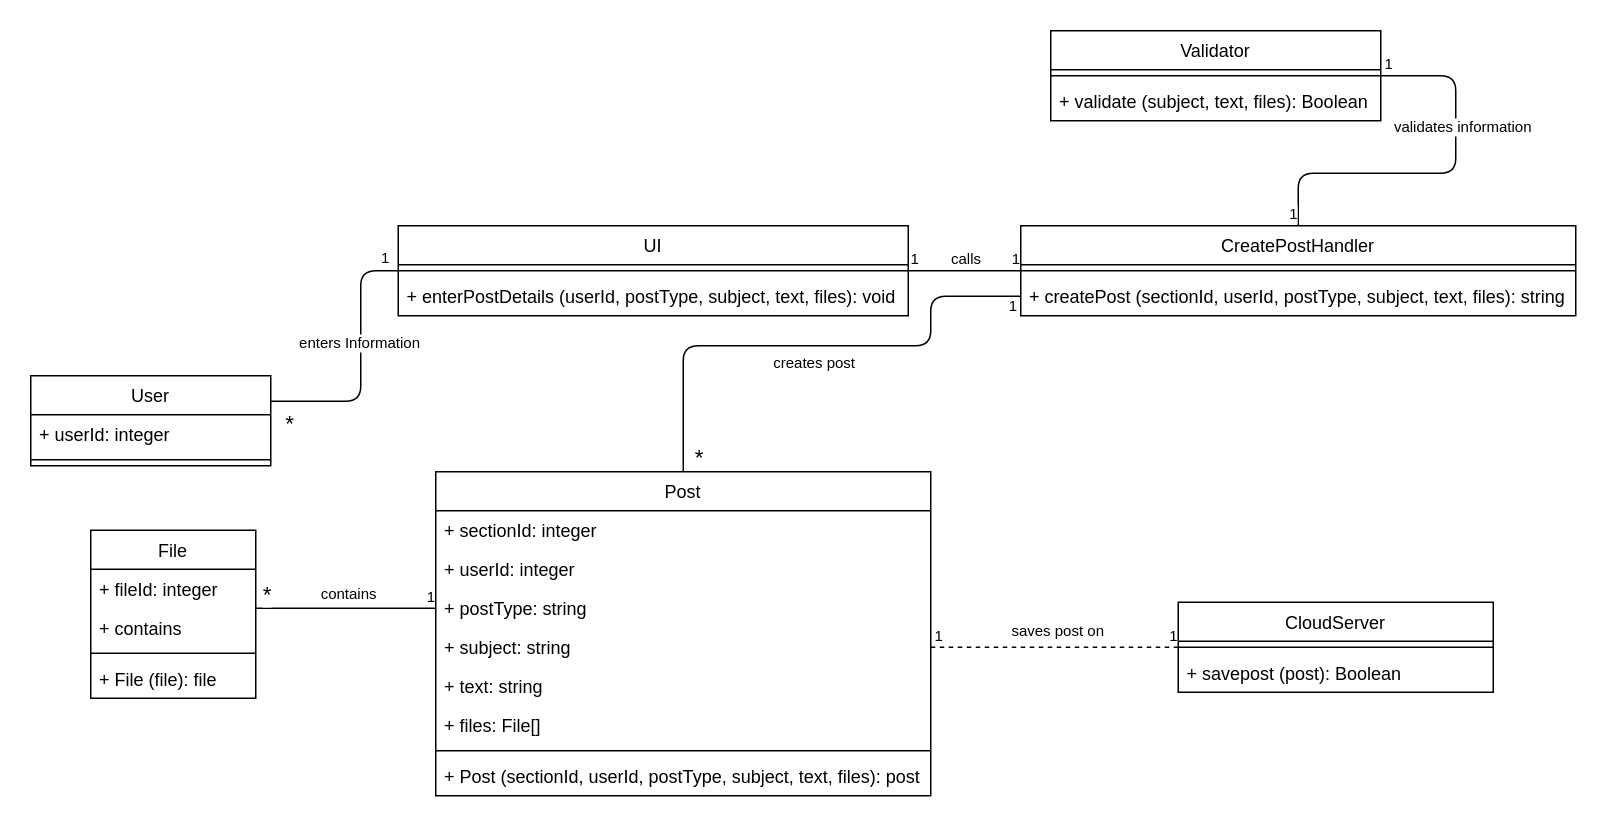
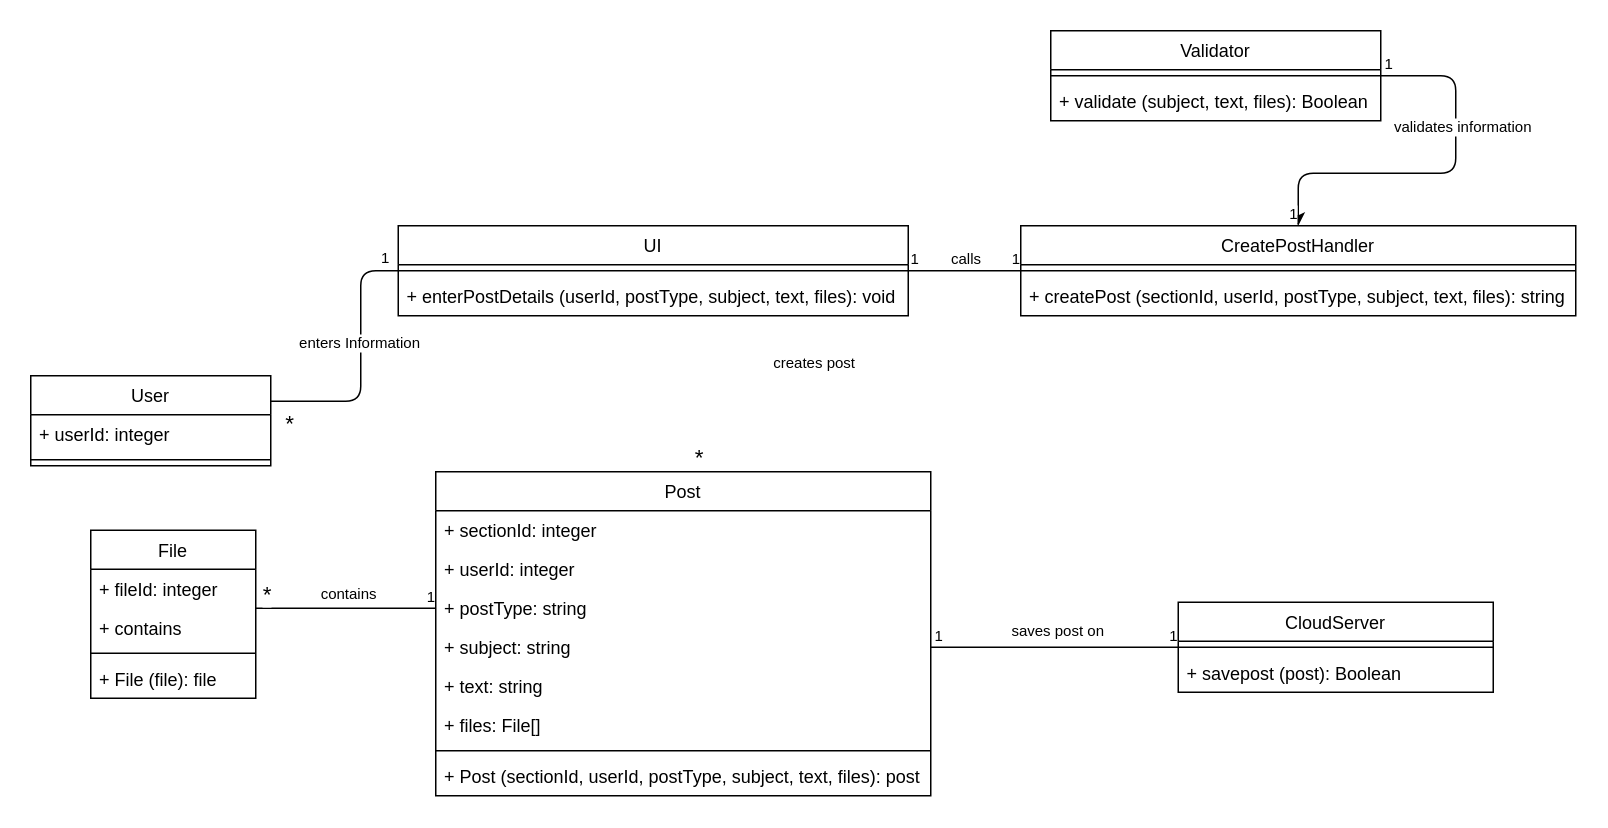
(1298, 218) -> (1298, 214)
(806, 346) -> none
(1054, 647) -> (1054, 647)
